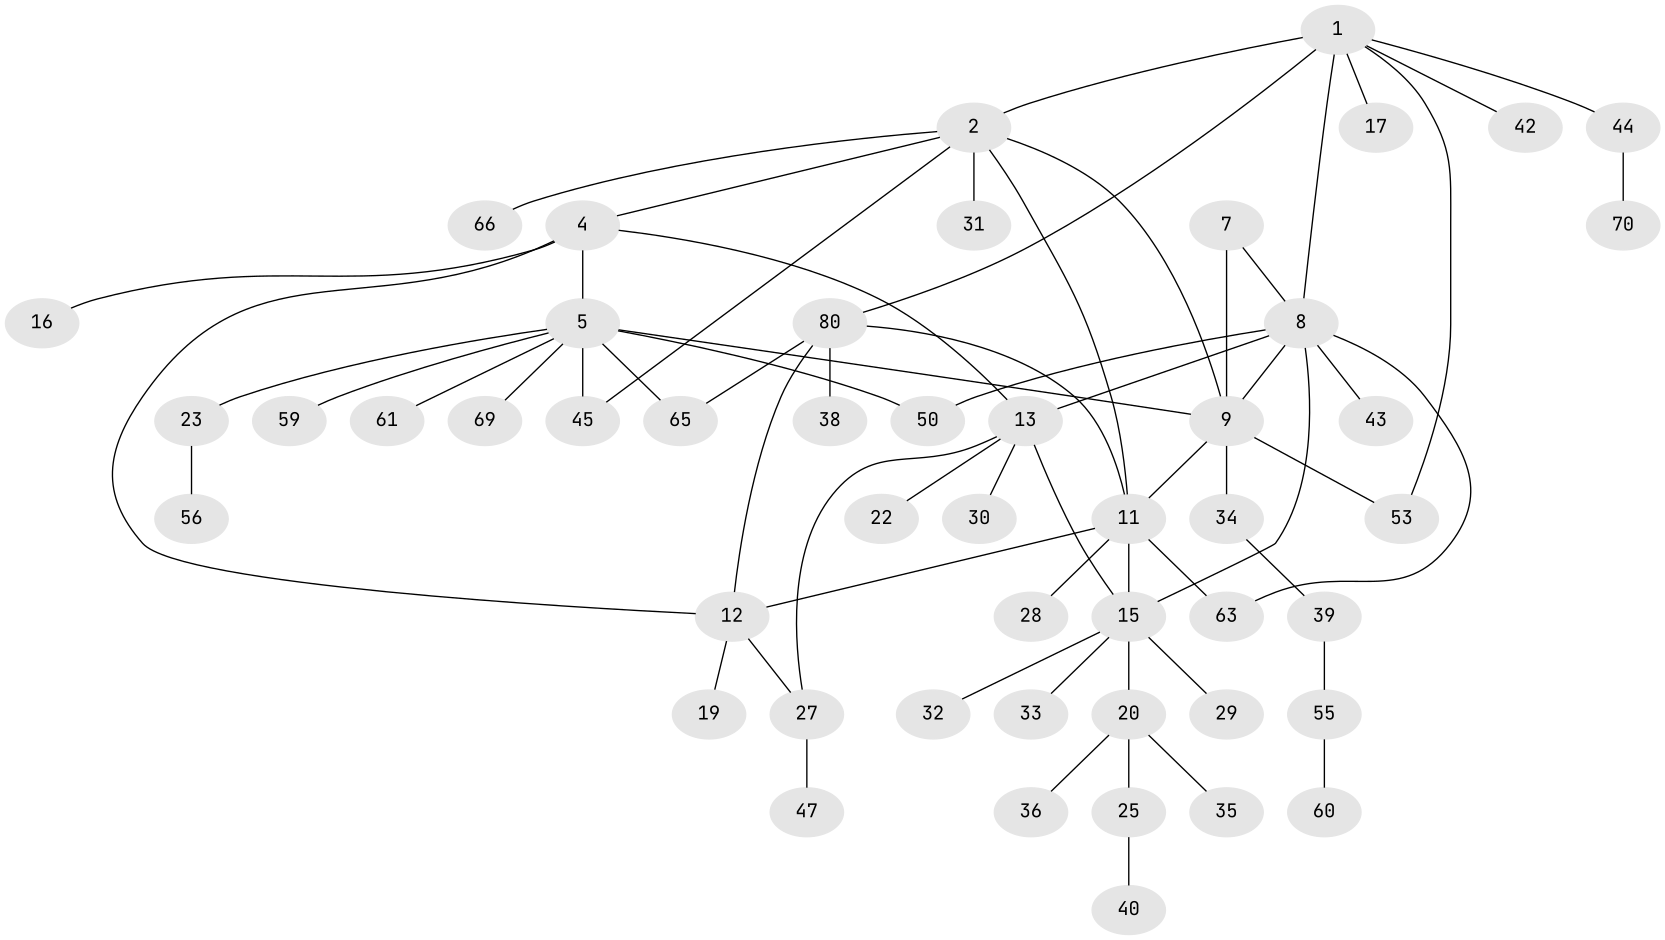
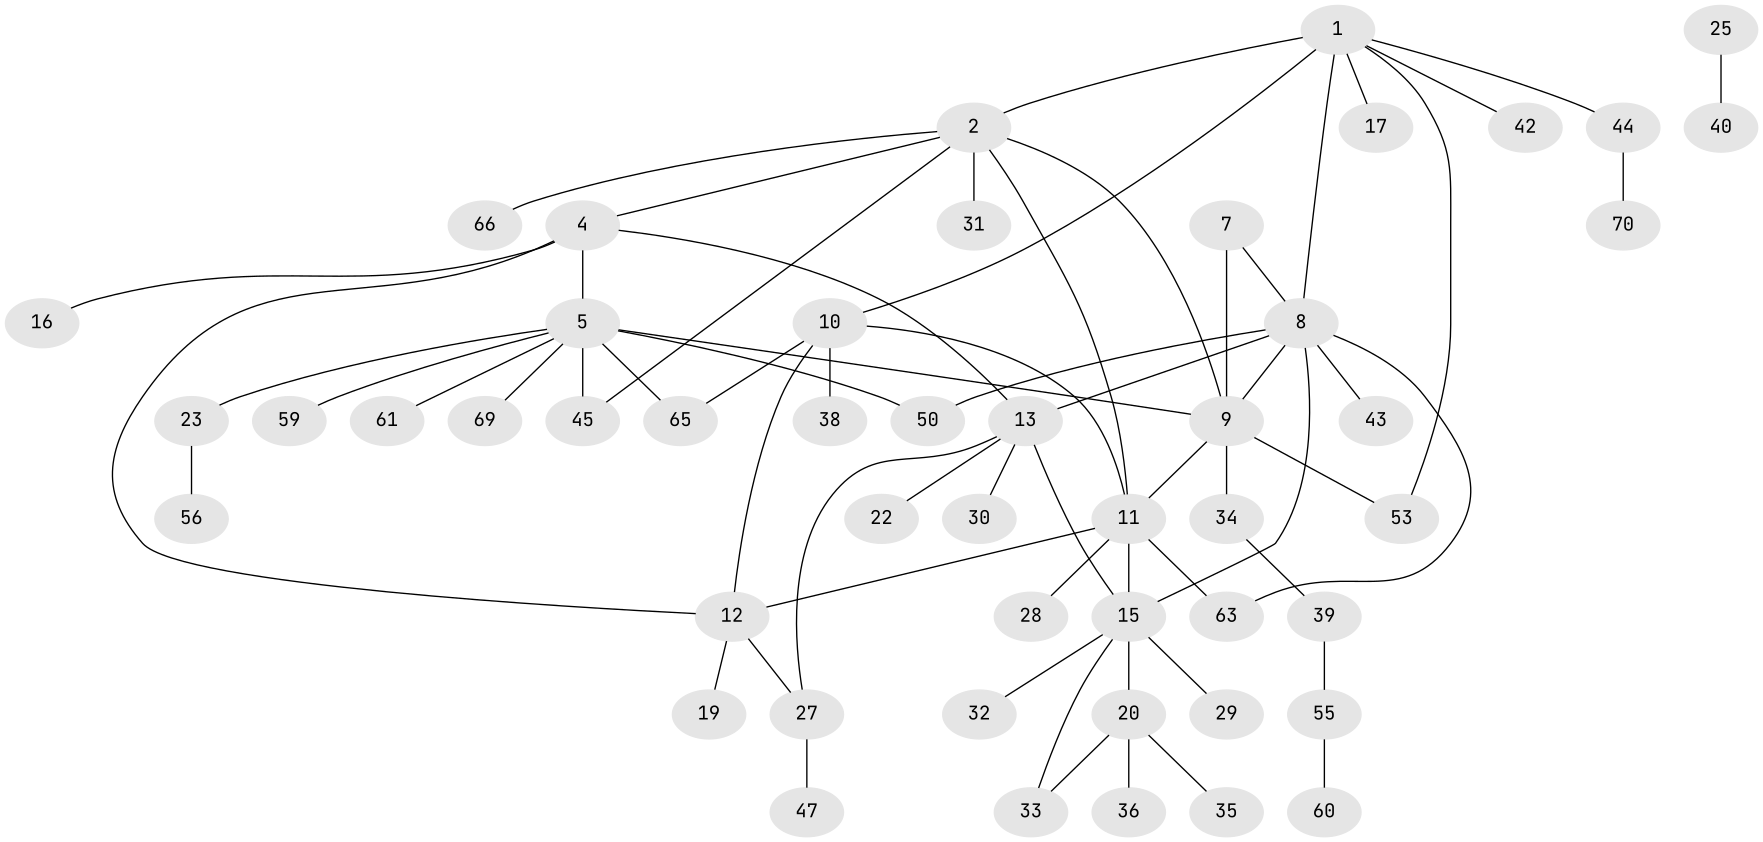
(830, 323) -> (830, 323)
(1129, 764) -> (1080, 763)
